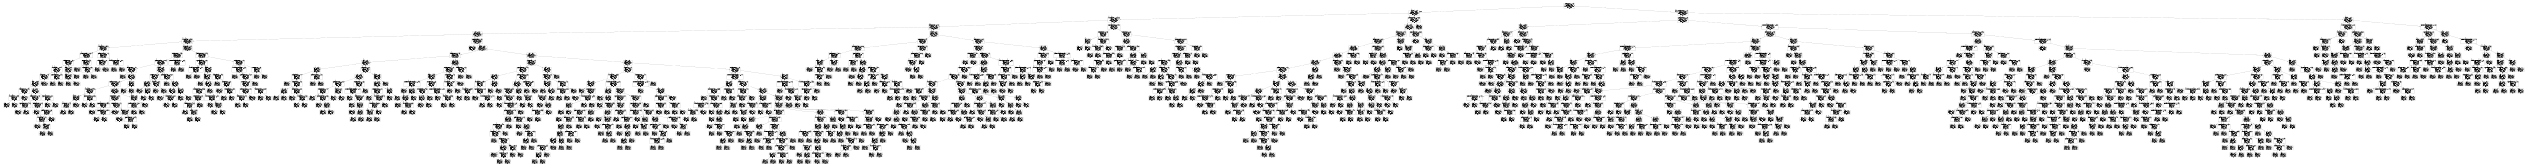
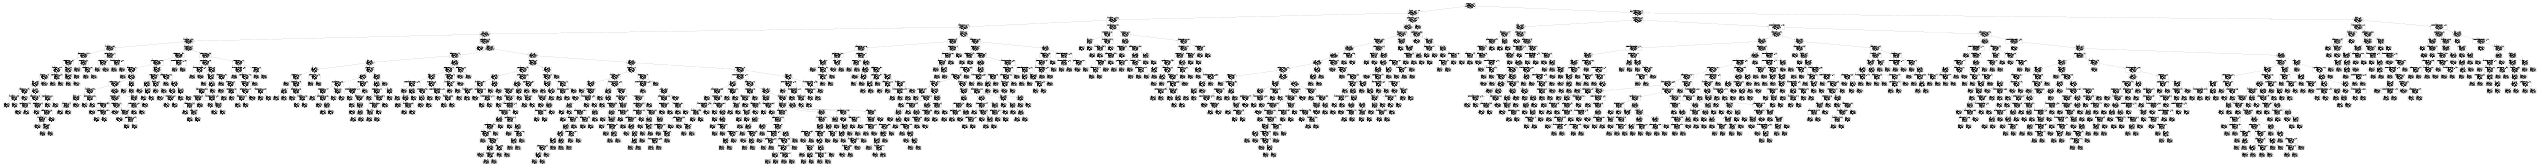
(2496, 91) -> (2508, 91)
(1315, 112) -> (1317, 112)
